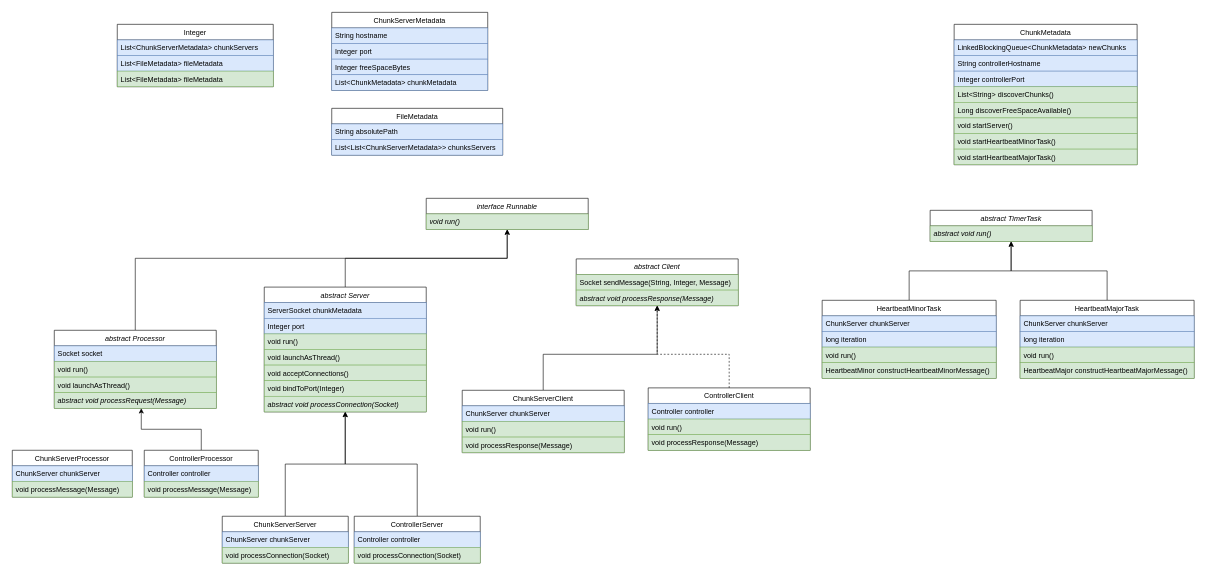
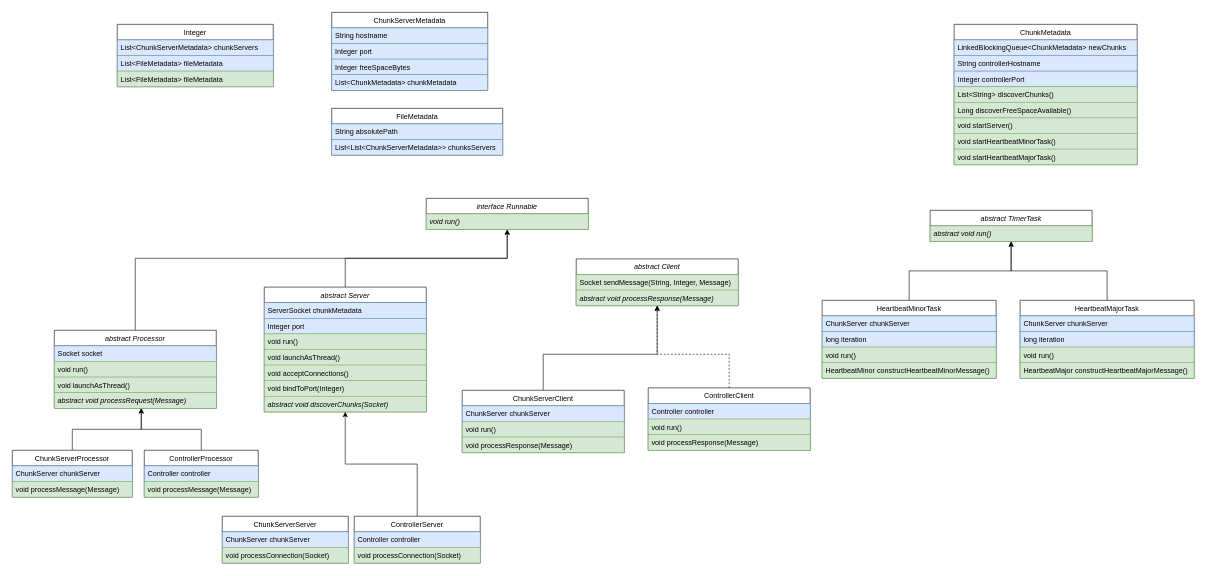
(342, 404) -> (336, 404)
none -> (95, 429)
(288, 464) -> none
